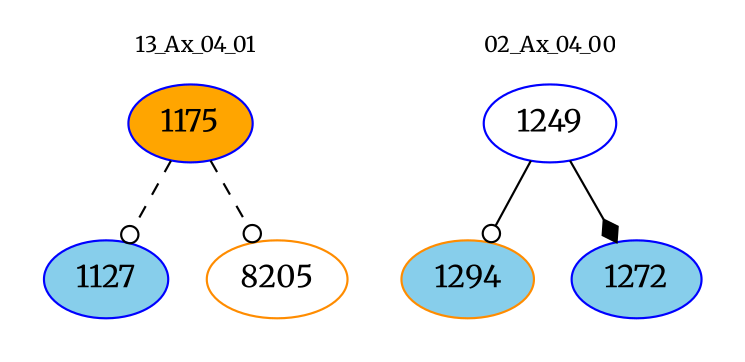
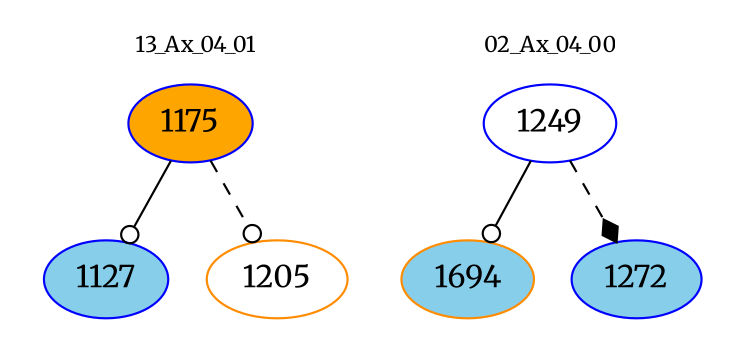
(587, 190) -> (587, 190)
(153, 194) -> (153, 194)
(277, 279) -> (277, 279)
(468, 279) -> (468, 279)
